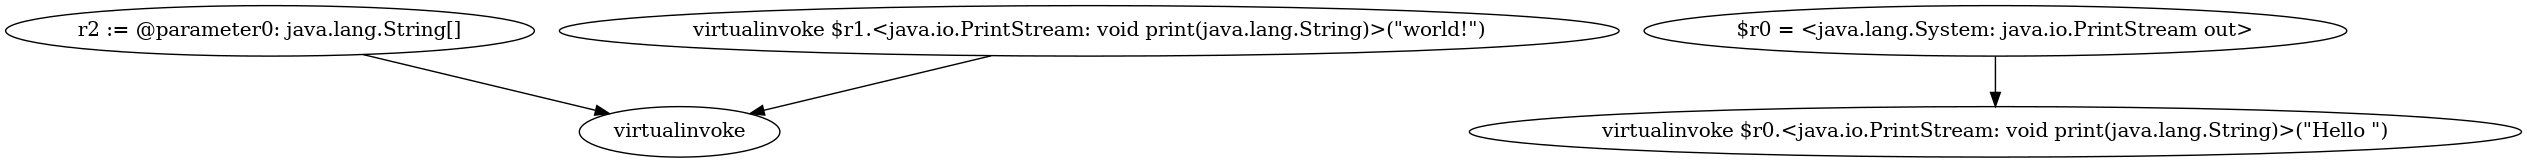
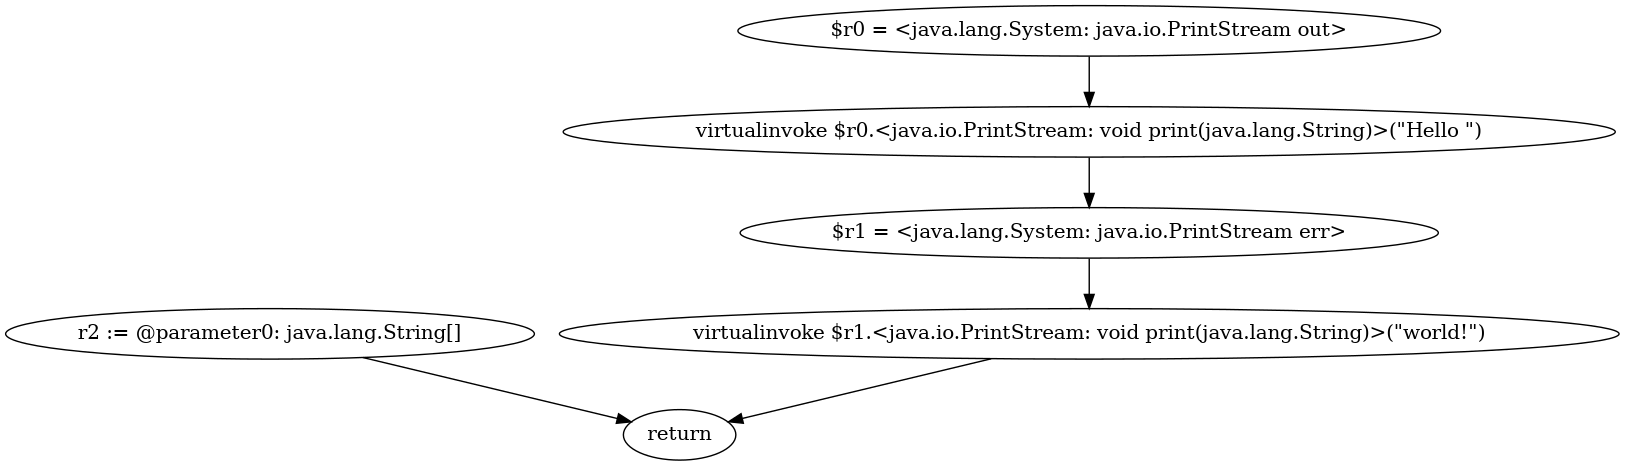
(680, 132) -> (680, 435)
none -> (1089, 233)
